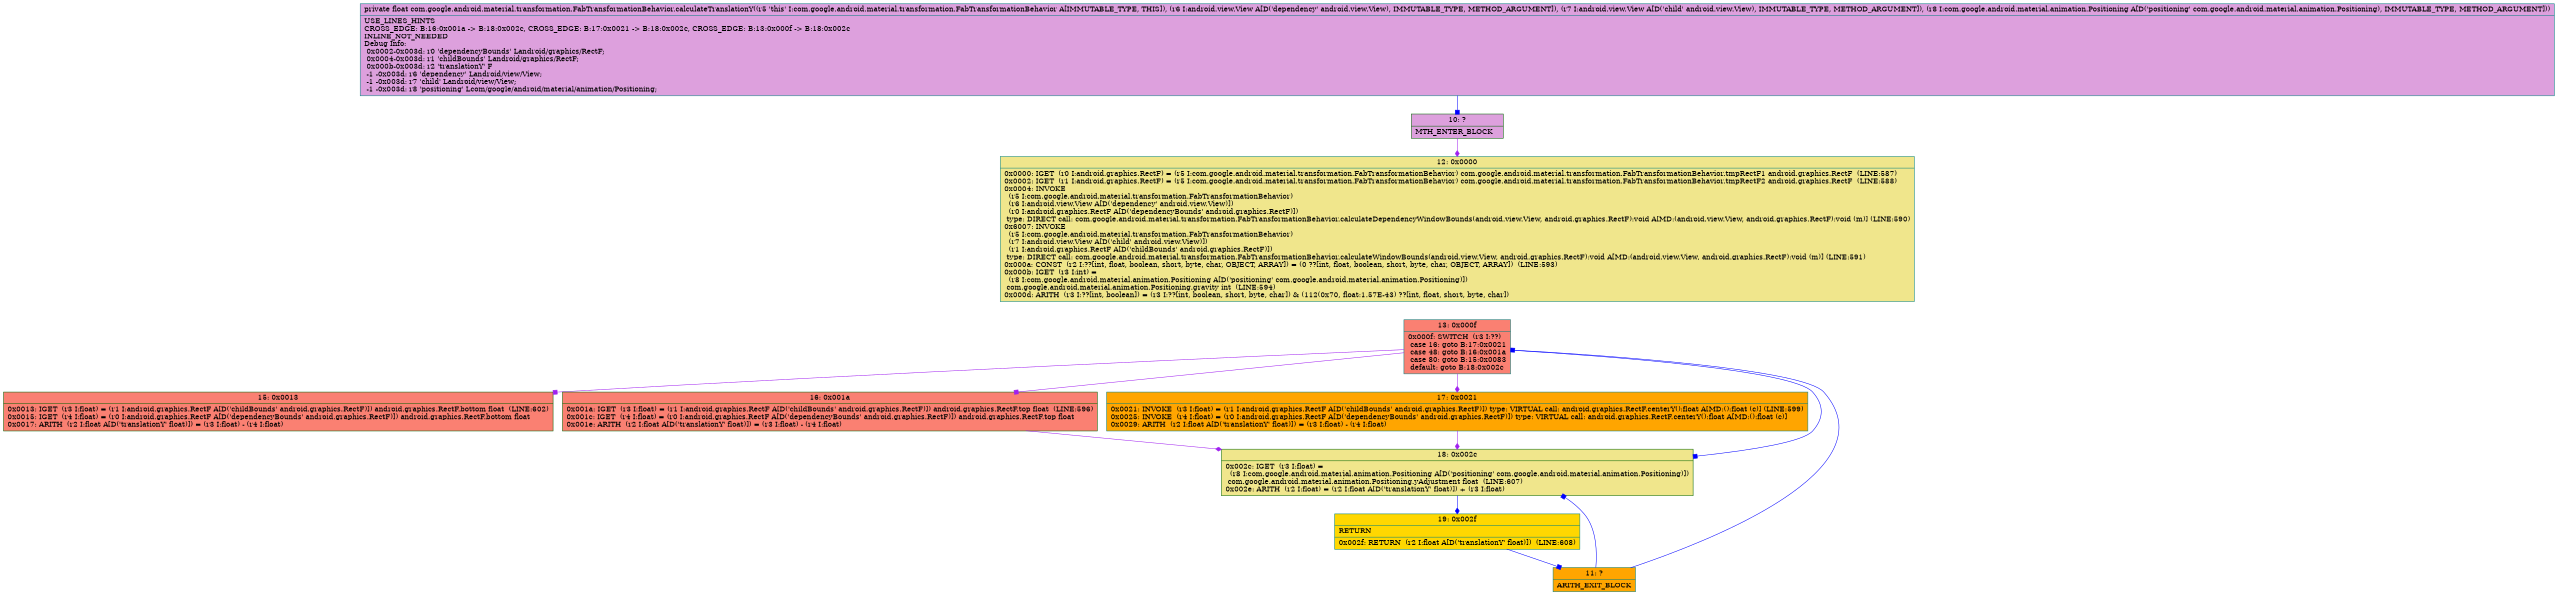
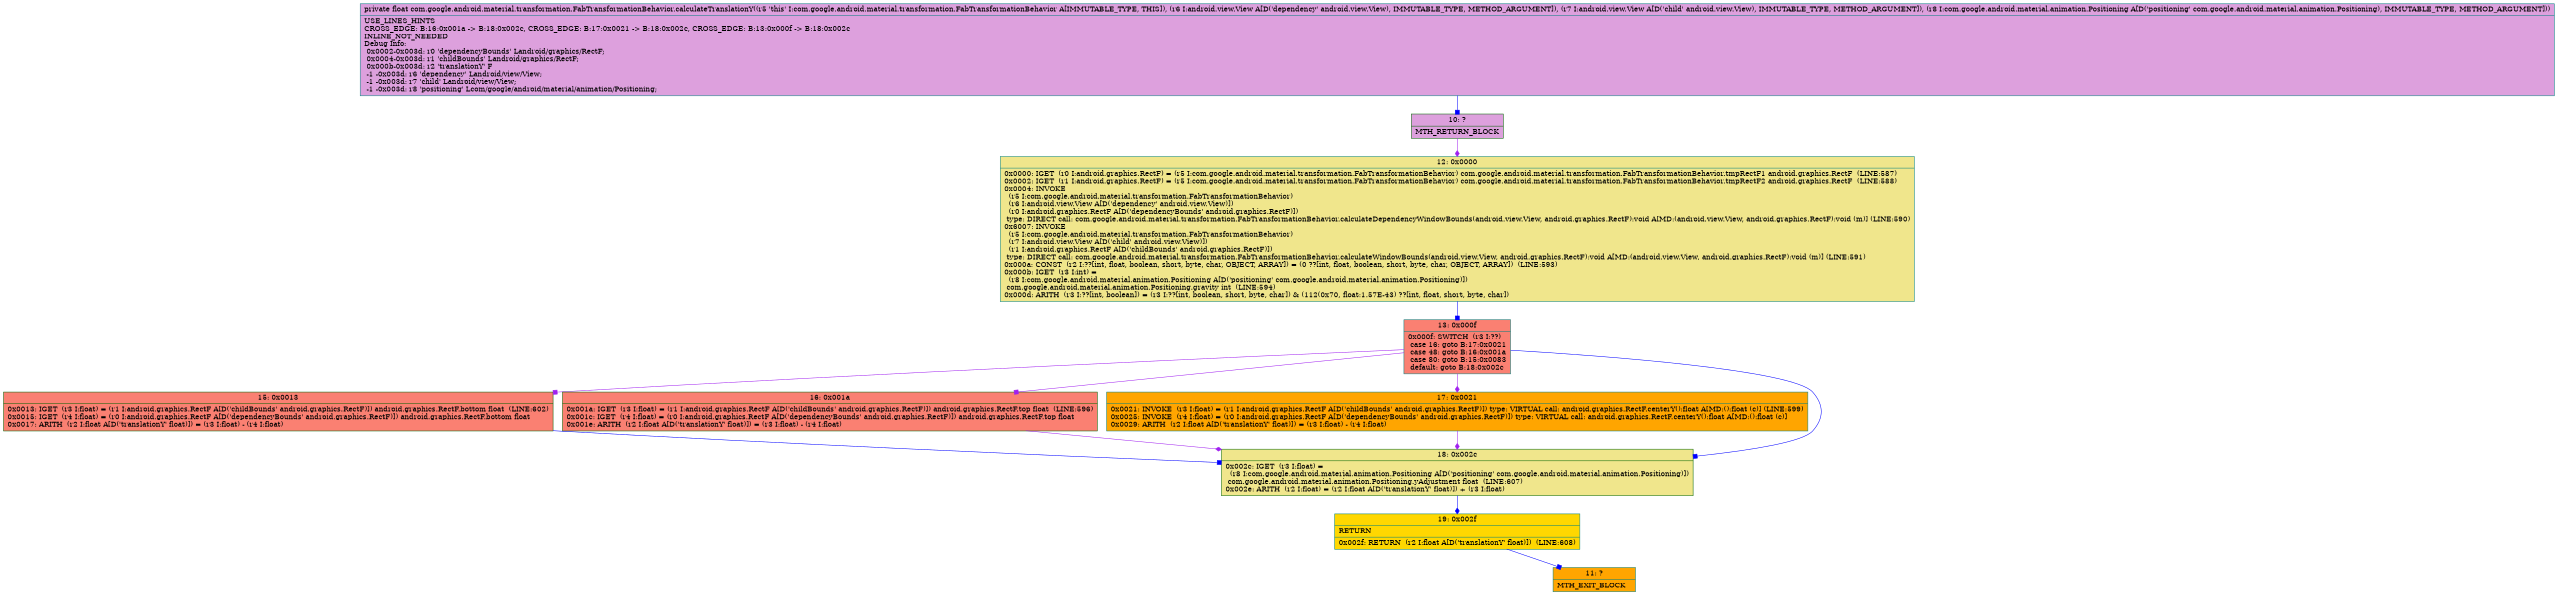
(1454, 132) -> (1457, 132)
(1818, 389) -> (1457, 308)
(1592, 528) -> (885, 448)
(1594, 585) -> (1591, 585)
